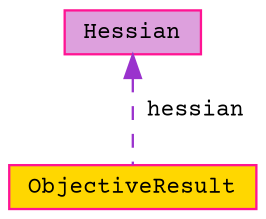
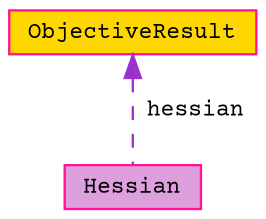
(133, 122) -> (133, 122)
